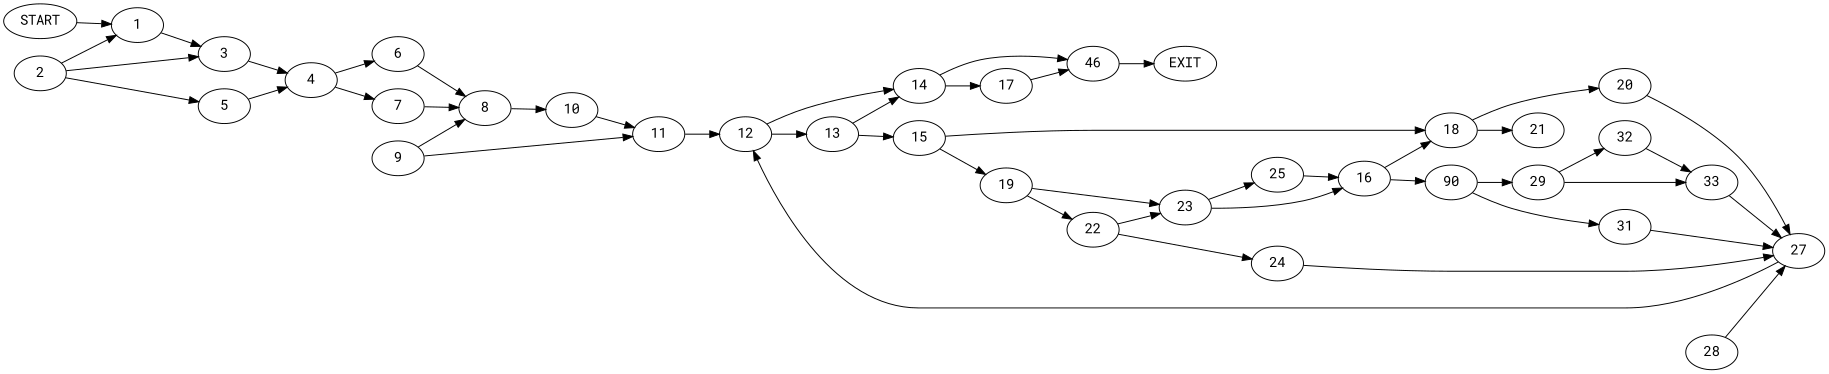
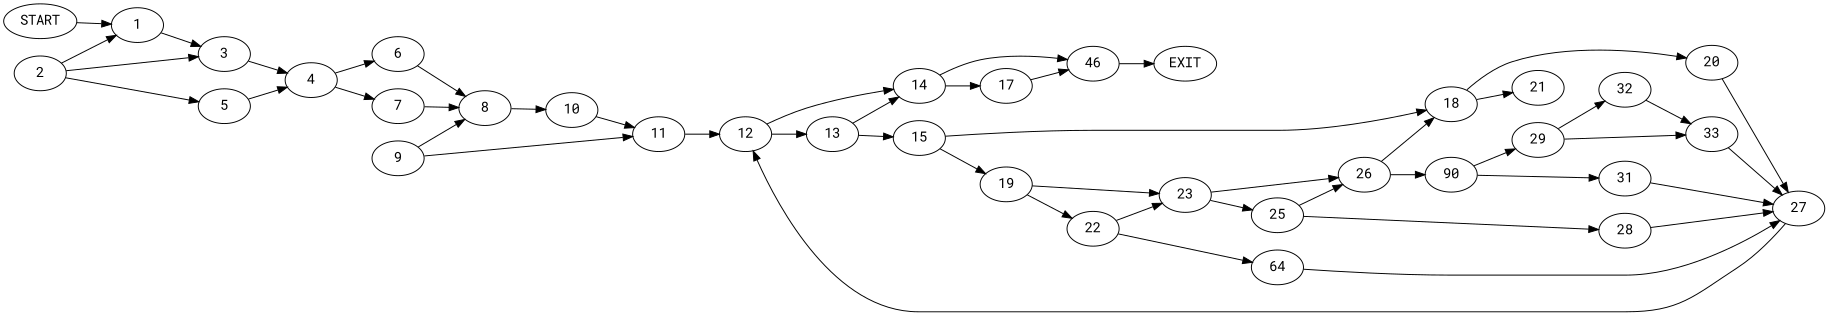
(1364, 179) -> (1364, 175)
none -> (1446, 223)
(1277, 264) -> (1277, 267)
